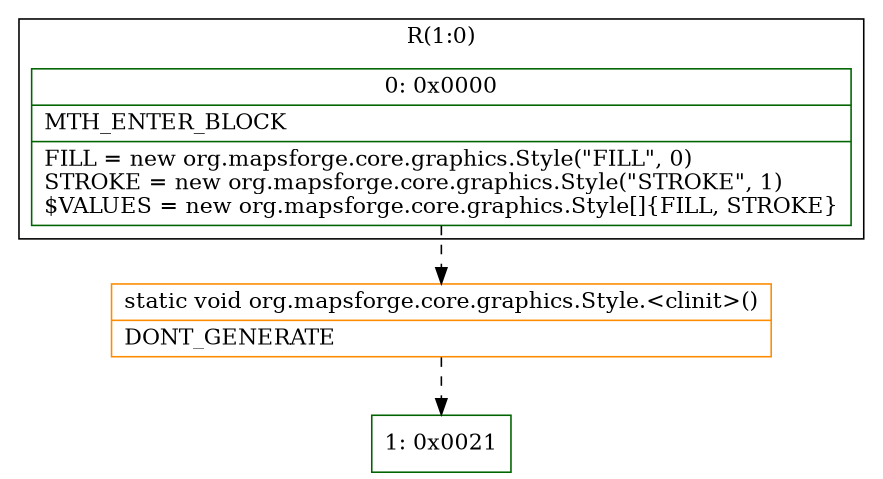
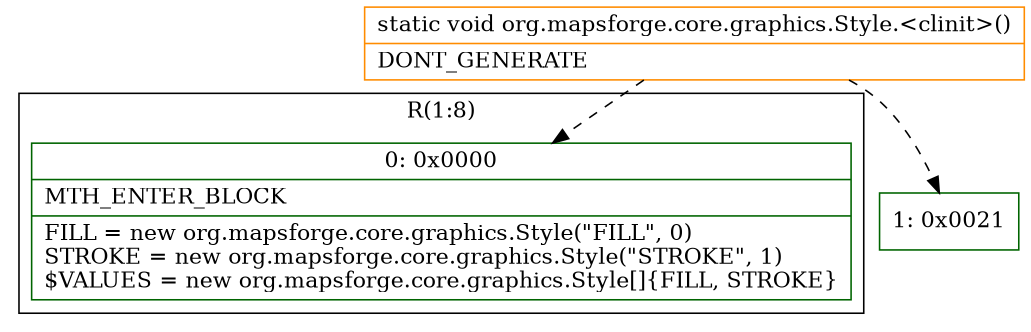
(441, 37) -> (441, 112)
(441, 249) -> (605, 107)
